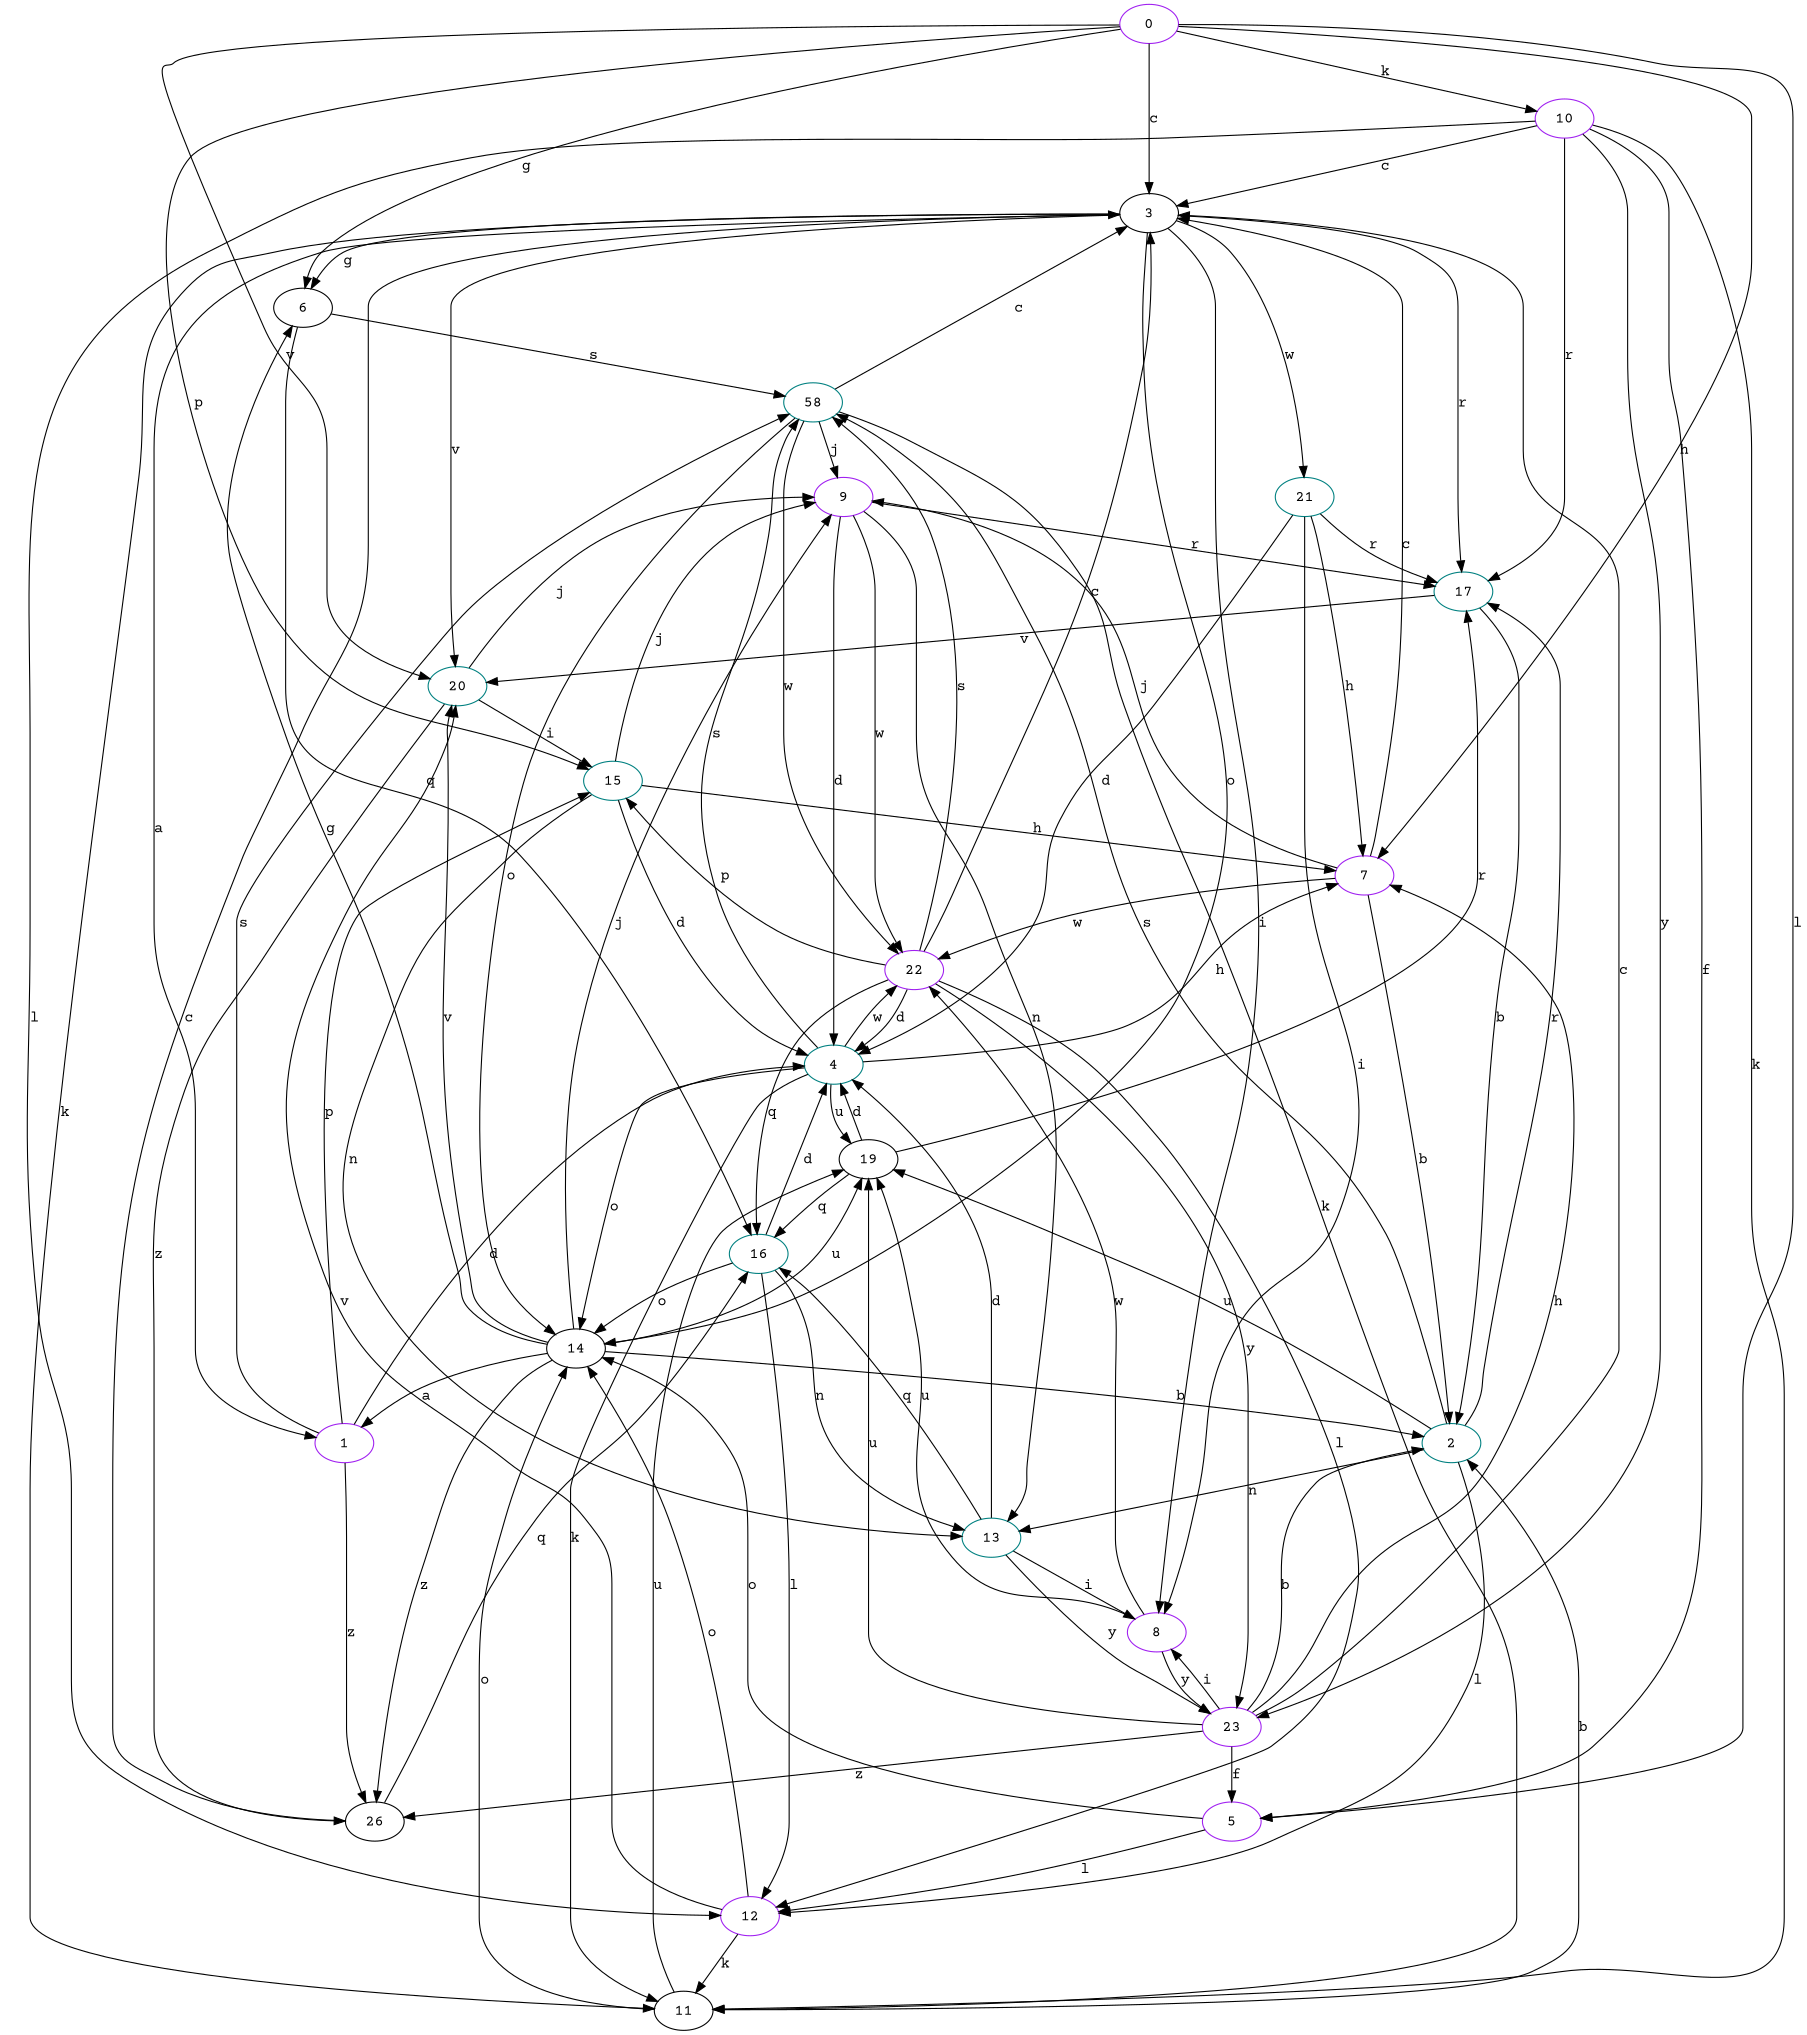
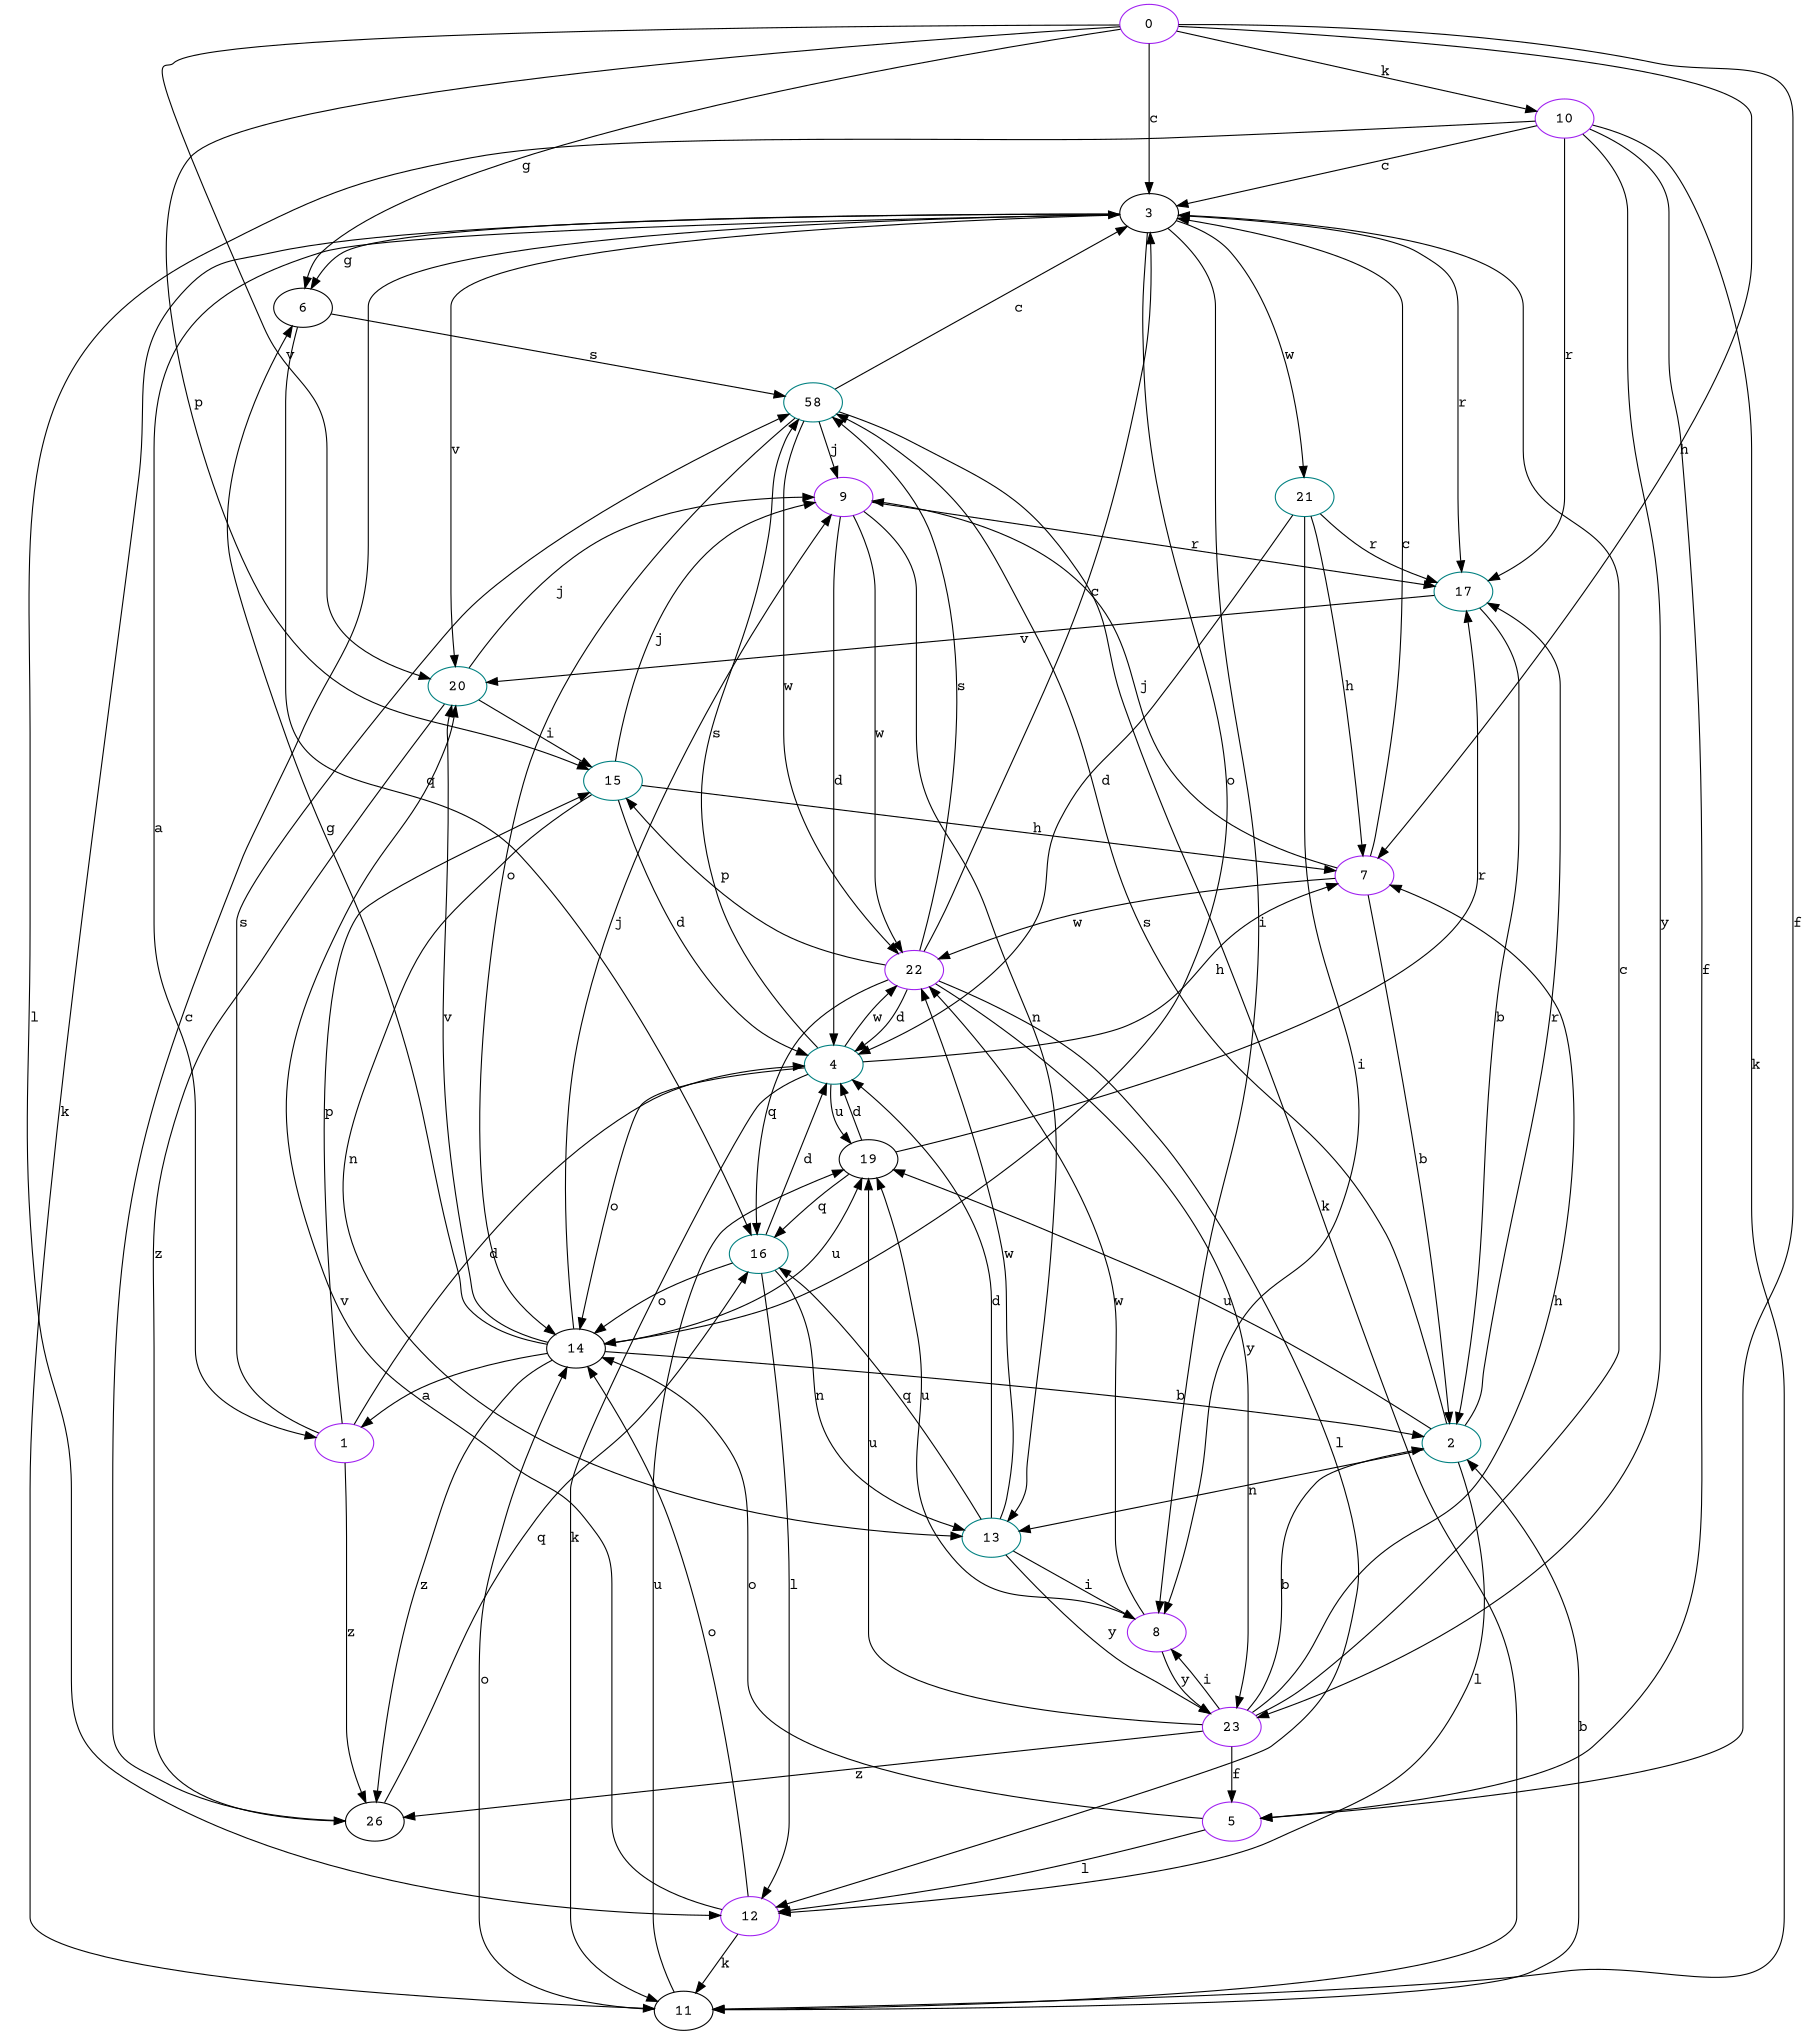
(1798, 923) -> (1798, 923)
none -> (1003, 1254)
